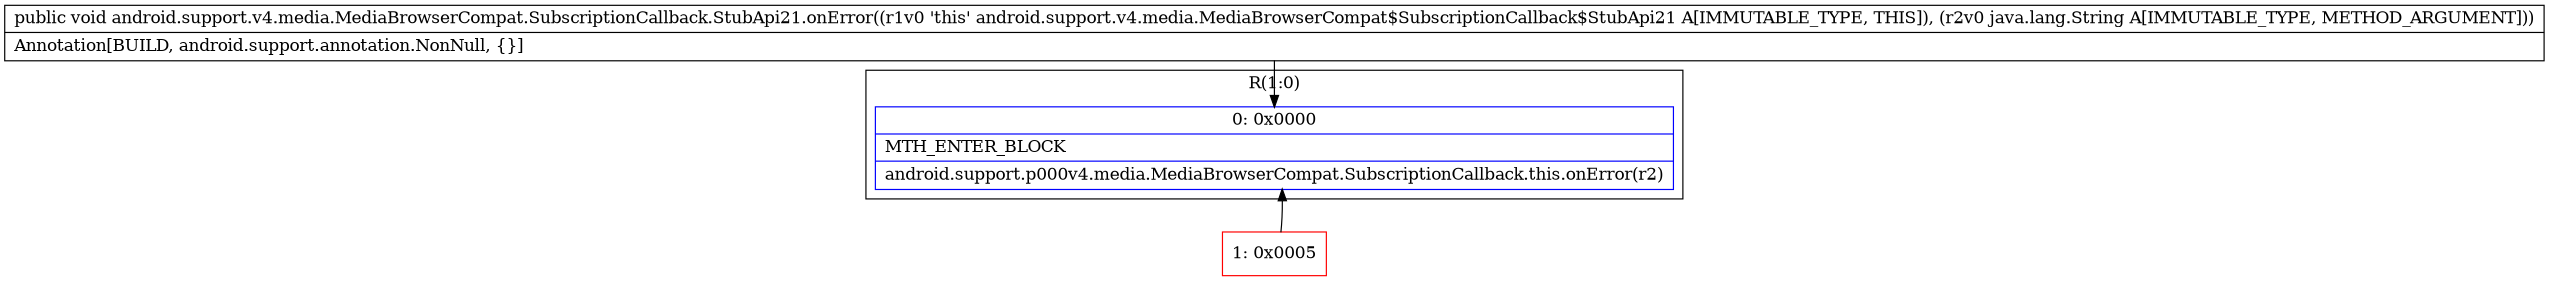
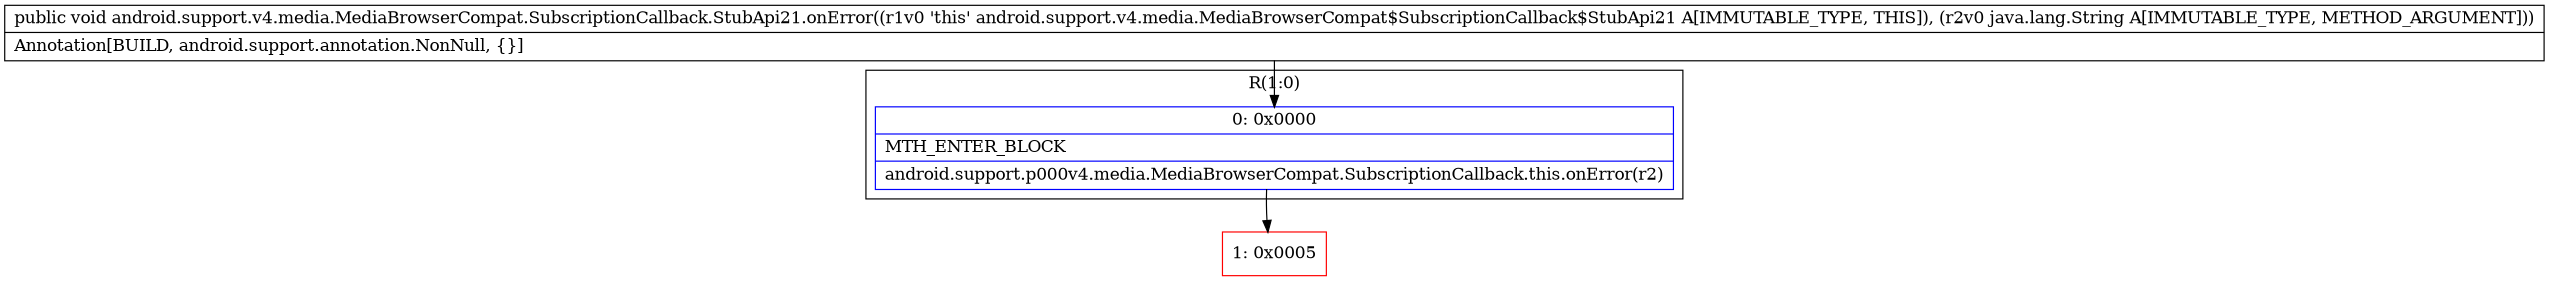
(1282, 217) -> (1266, 206)
